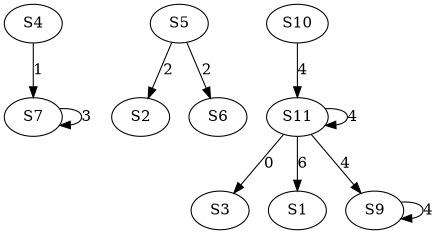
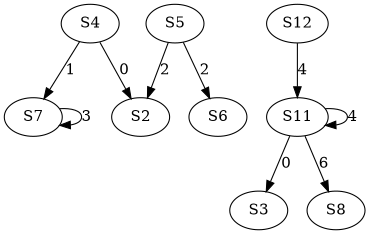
(297, 24) -> (297, 24)
none -> (113, 66)
(297, 210) -> (336, 210)
(375, 210) -> none
